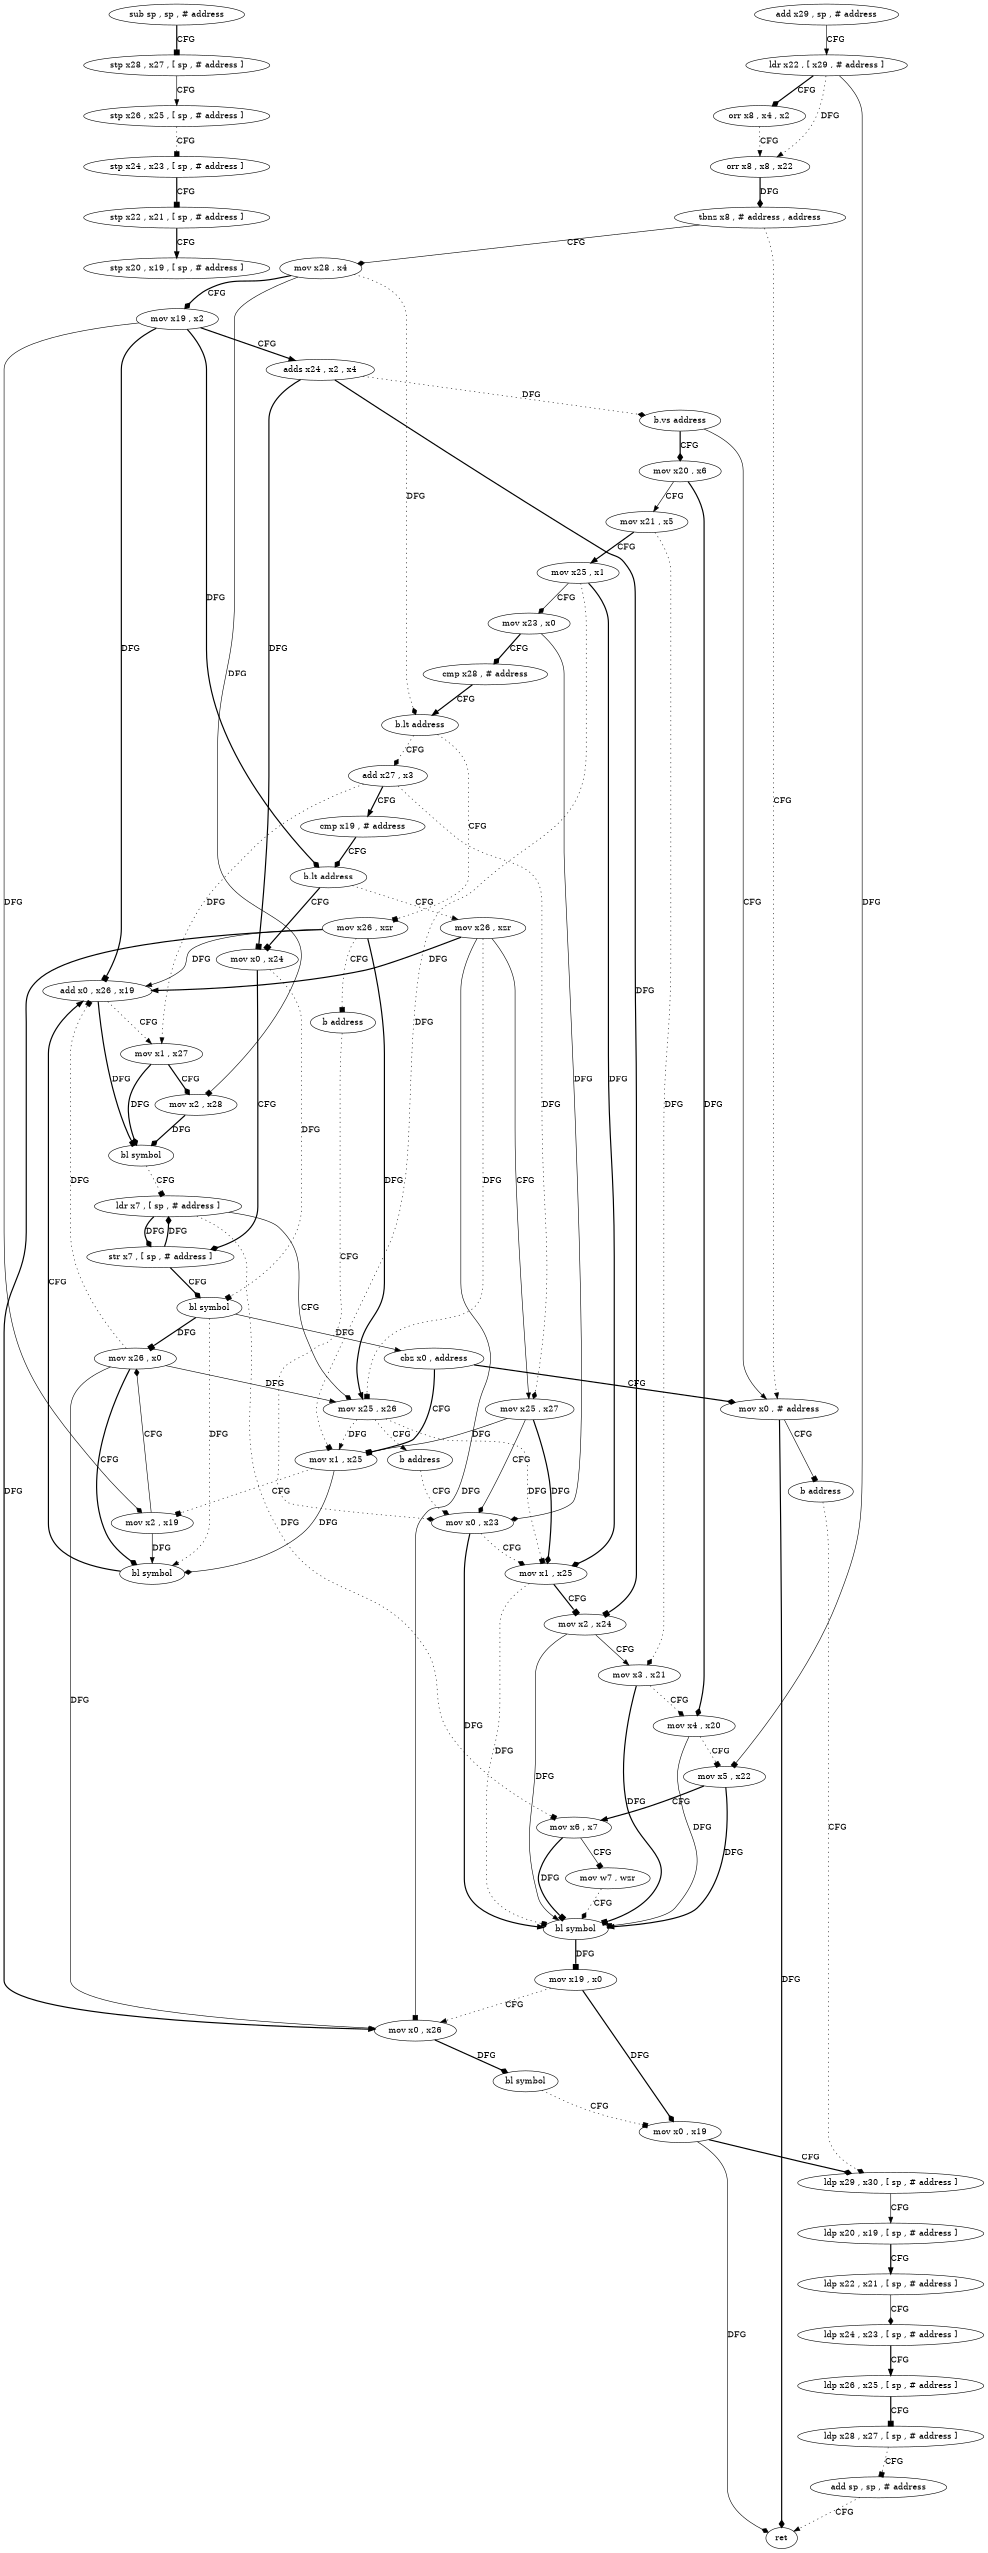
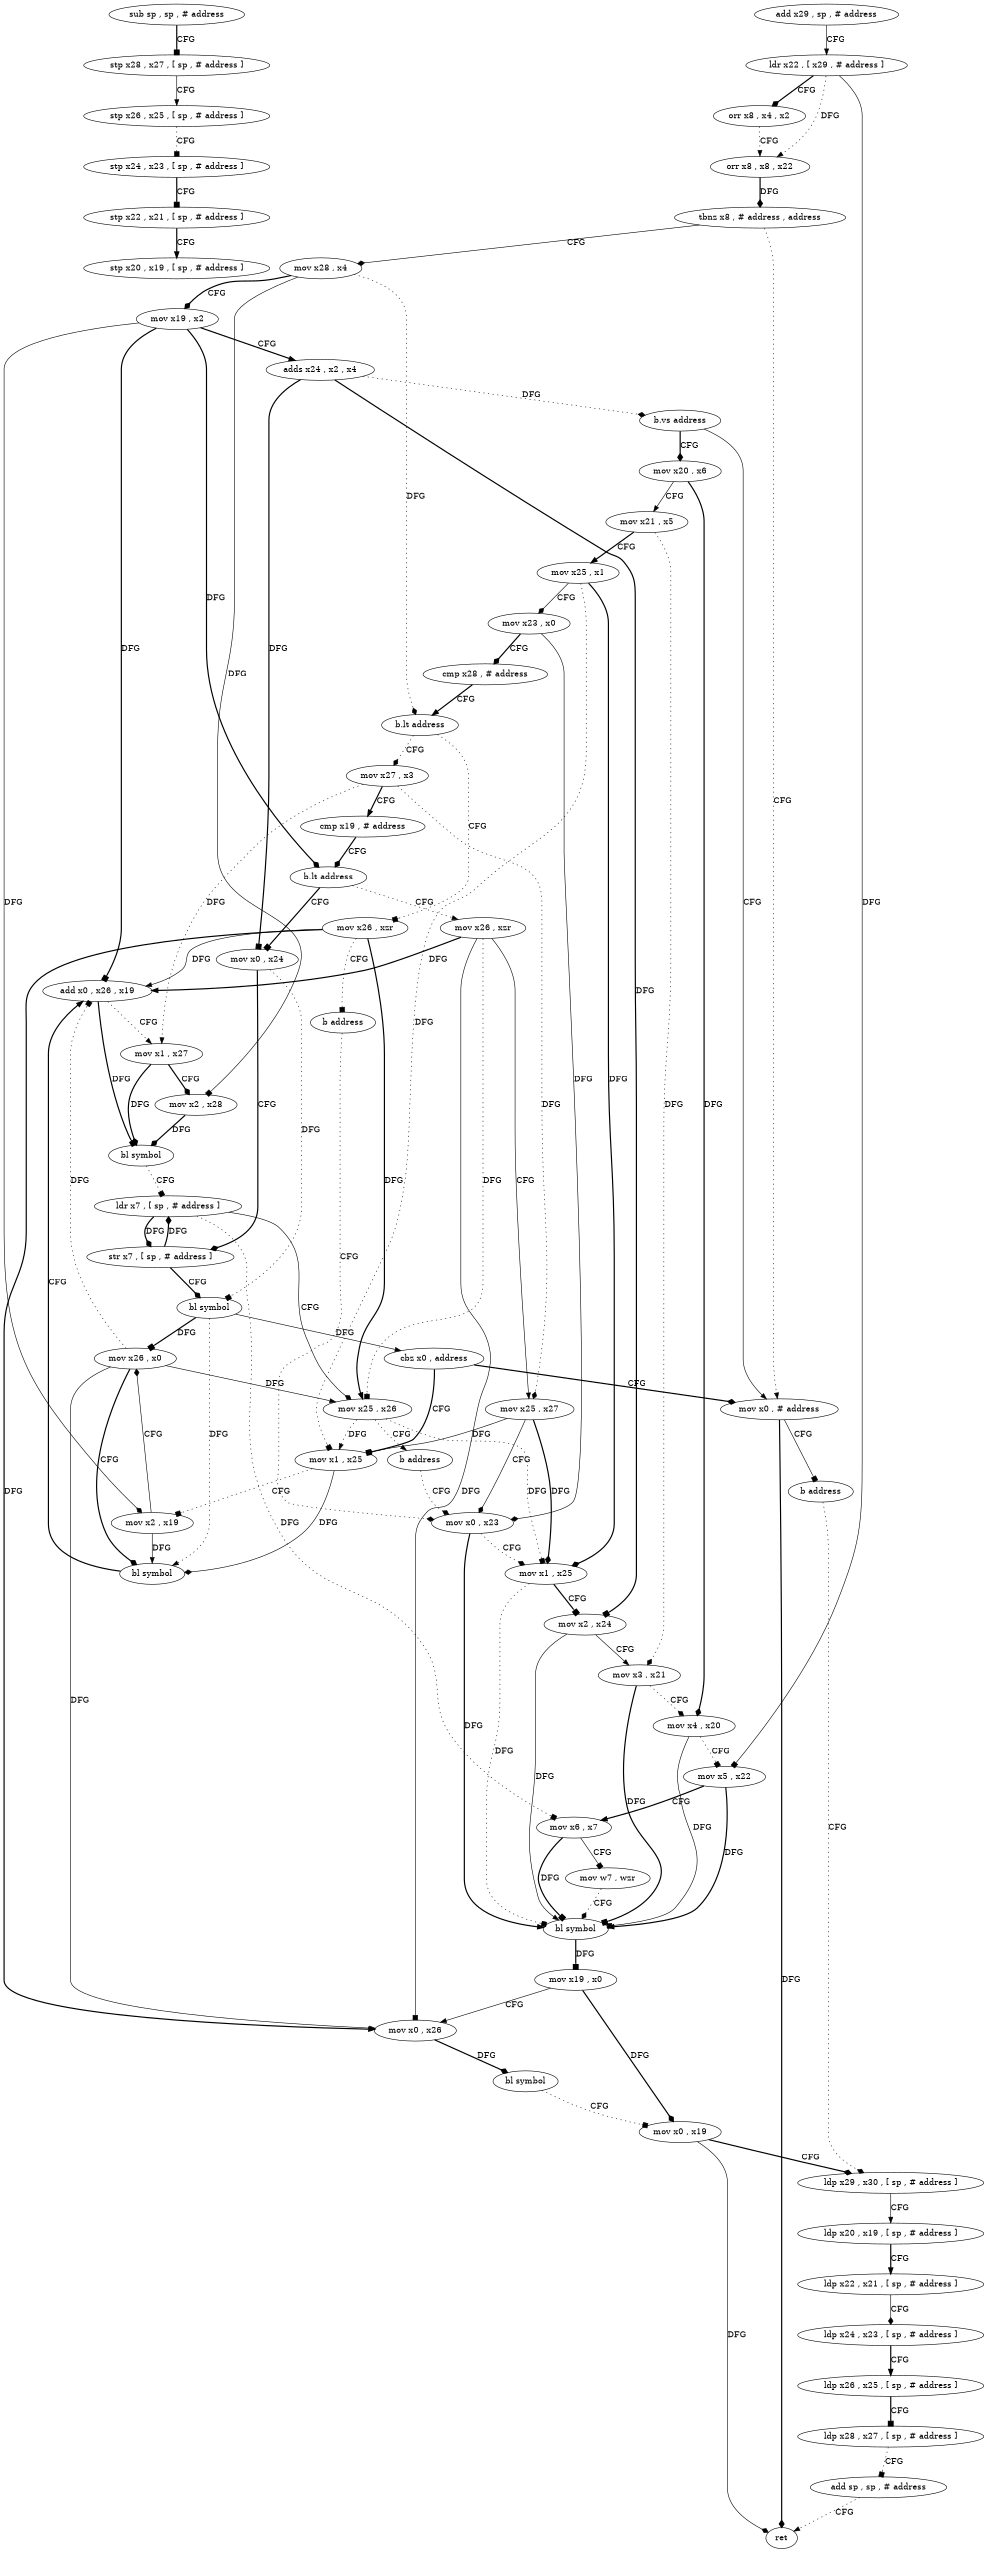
(388, 776) -> (387, 776)
(498, 2004) -> (498, 2004)
